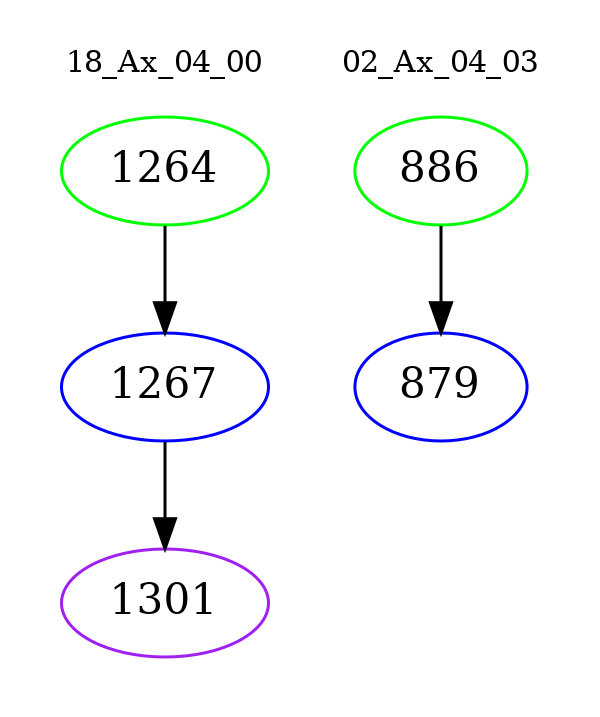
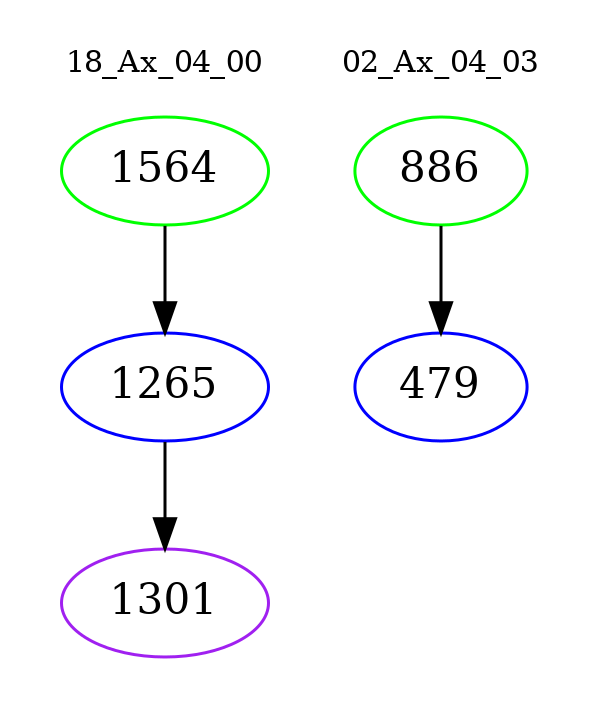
(165, 171) -> (165, 171)
(165, 387) -> (165, 387)
(441, 387) -> (441, 387)
